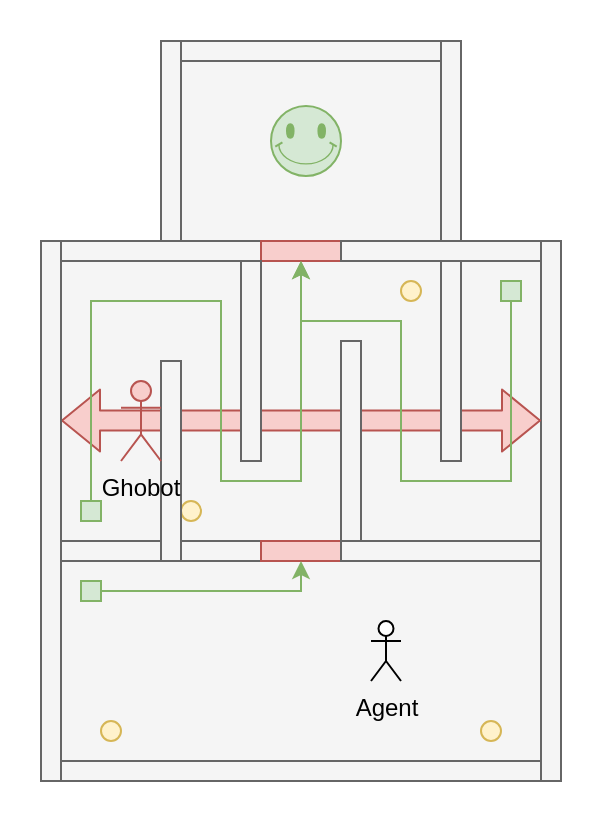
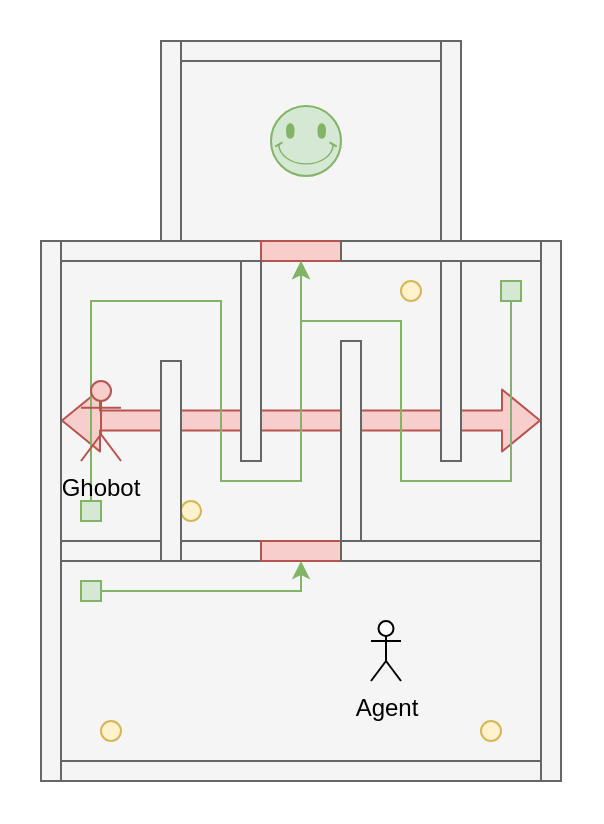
(141, 421) -> (101, 421)
